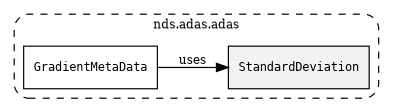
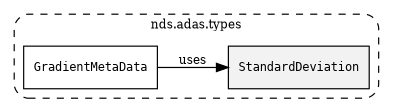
(196, 25) -> (196, 25)
